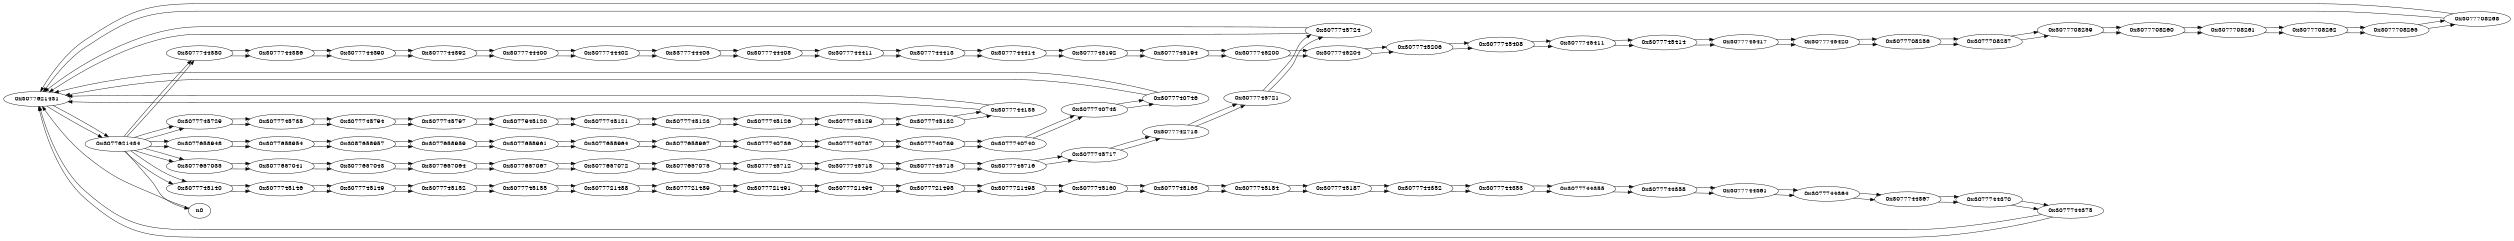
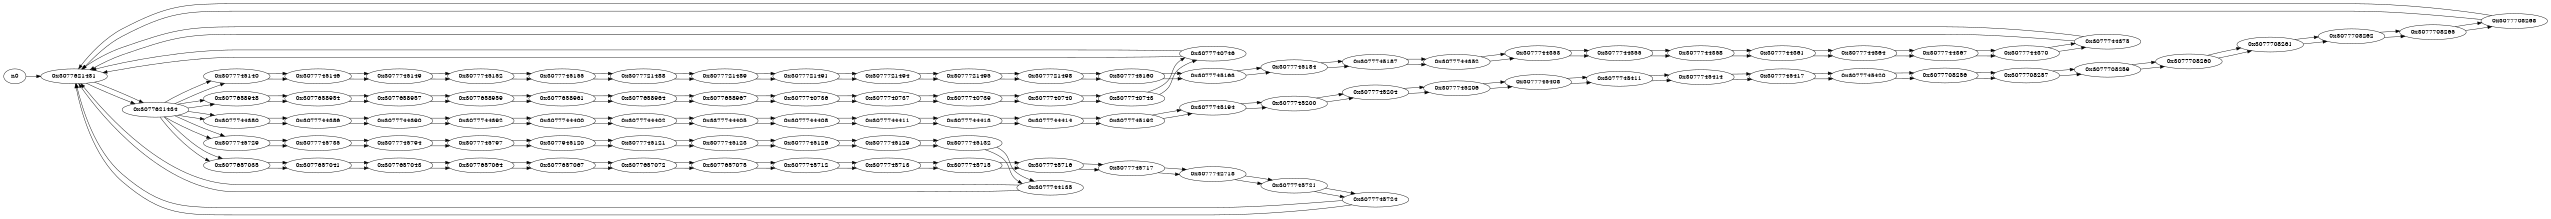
(362, 144) -> (399, 99)
(153, 183) -> none
